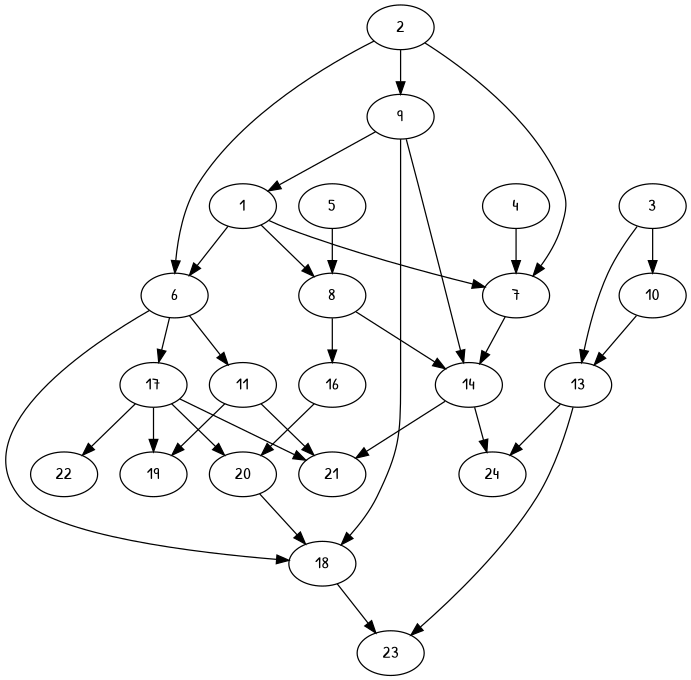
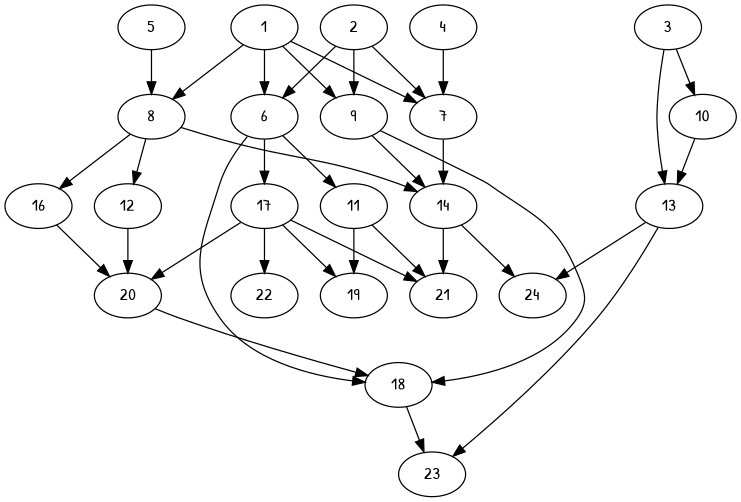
(327, 158) -> (303, 66)
none -> (128, 206)
